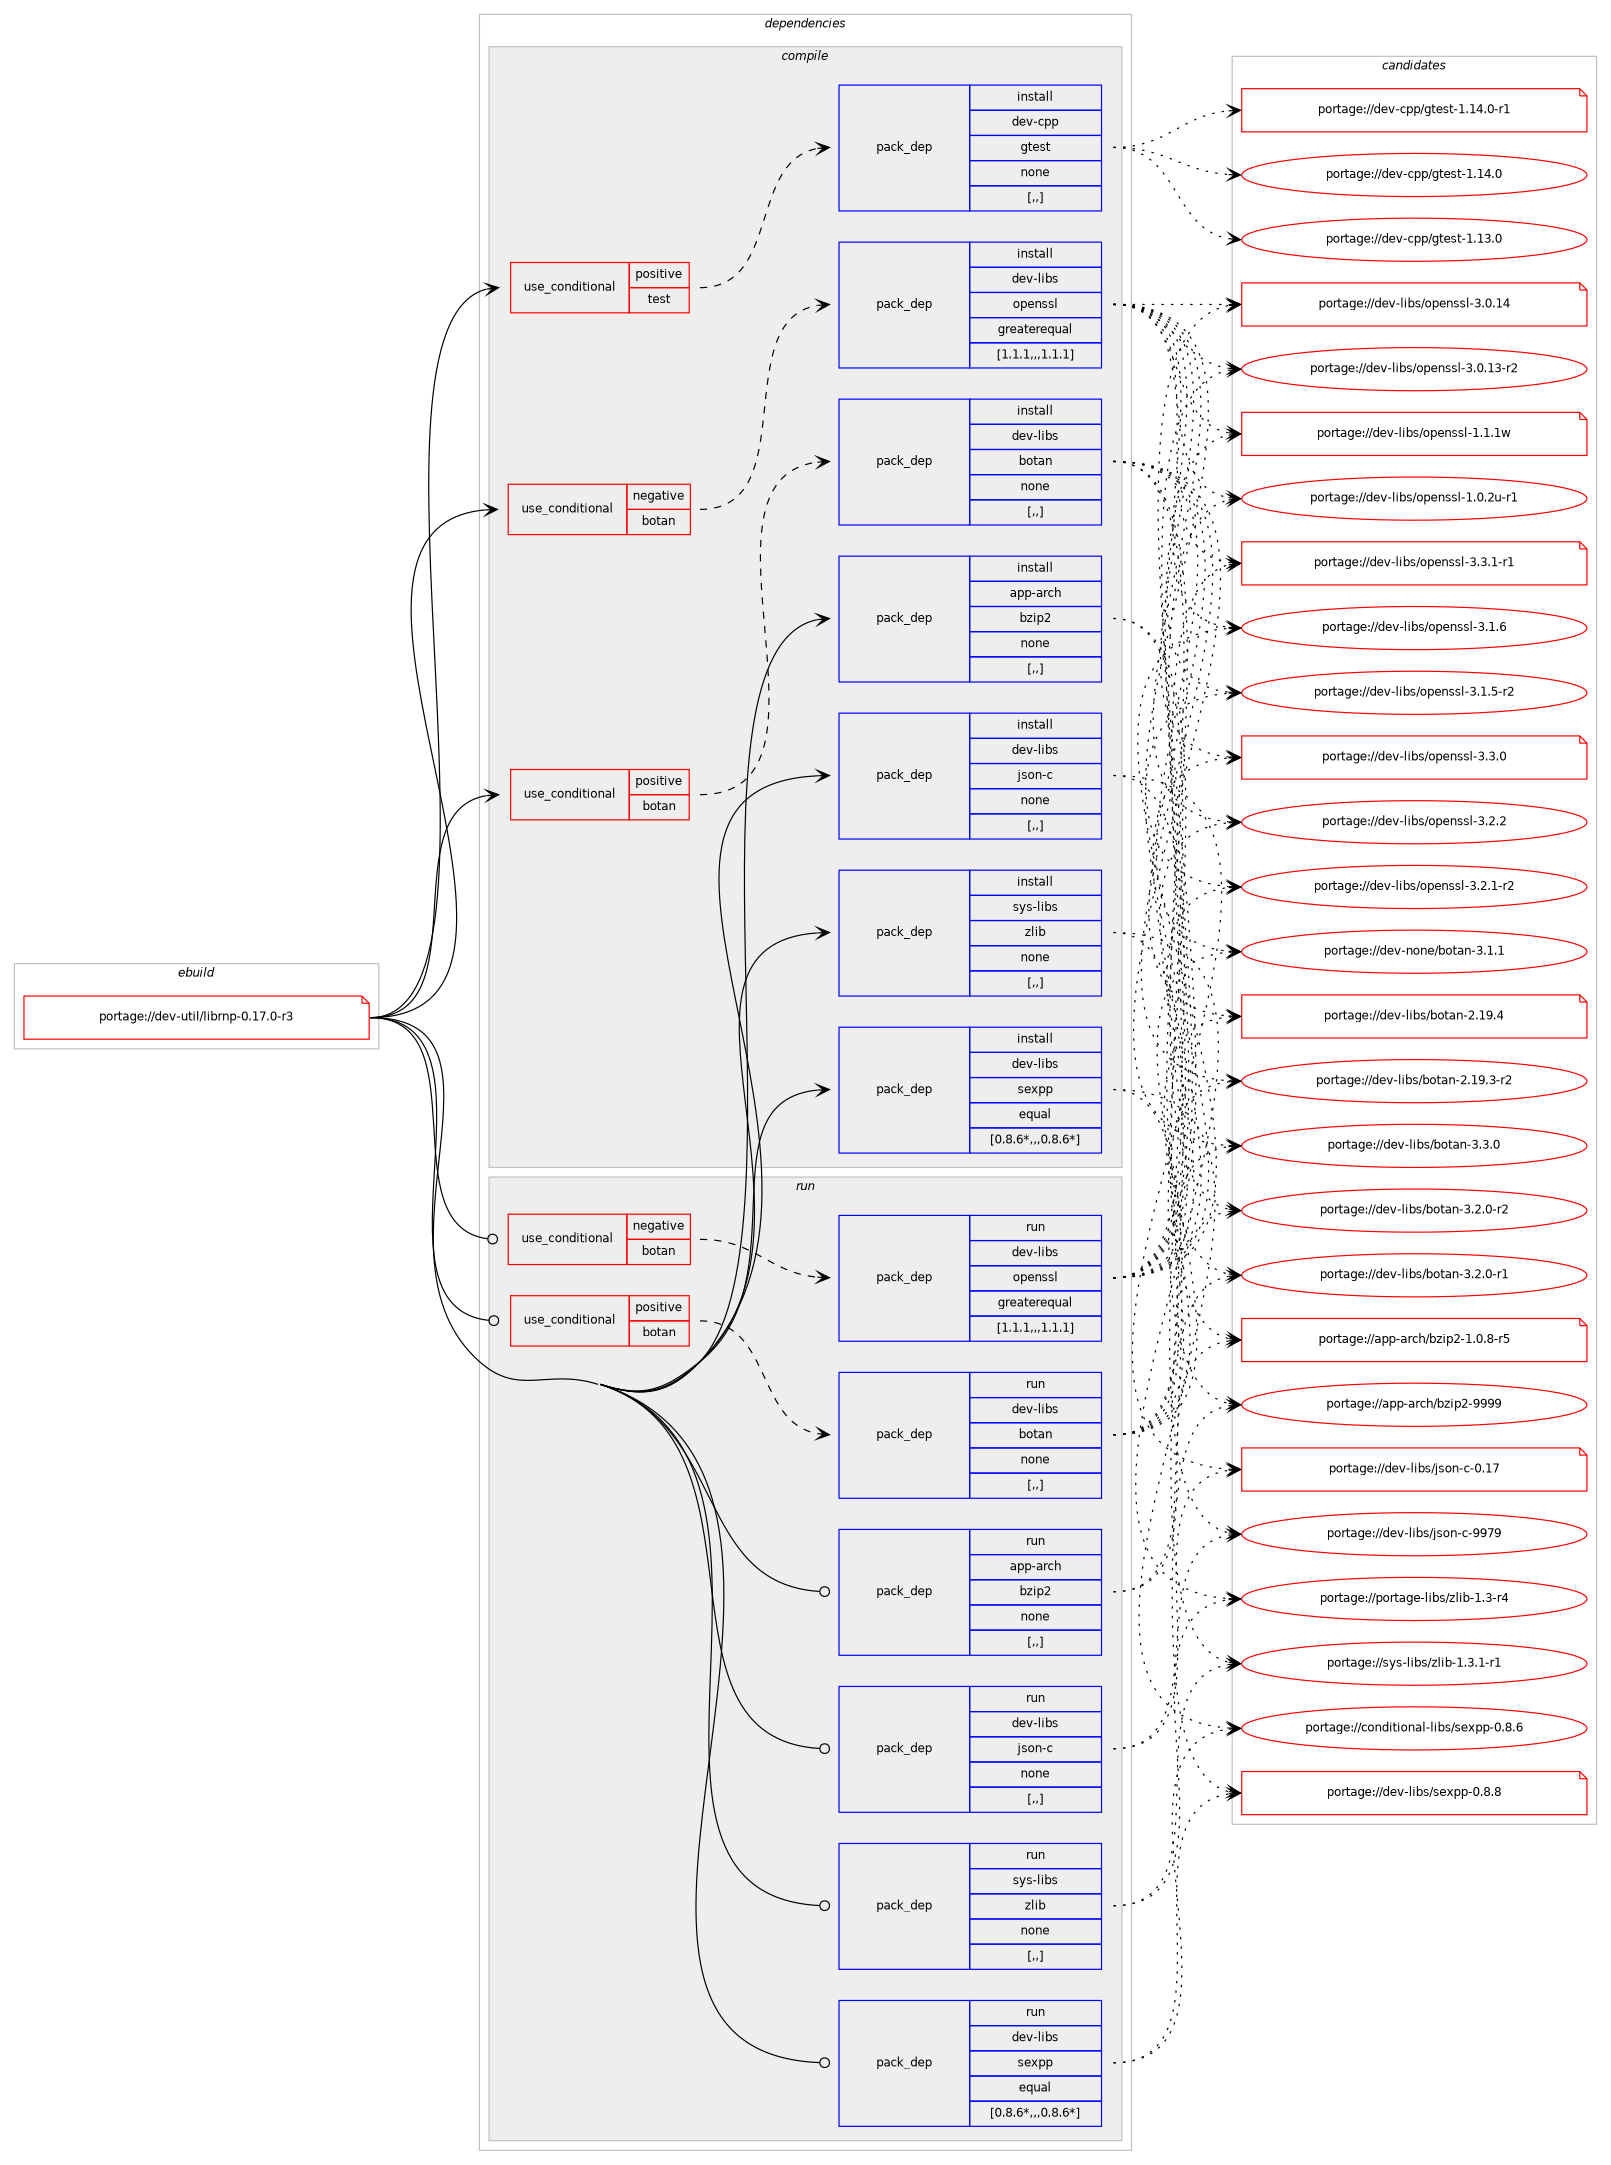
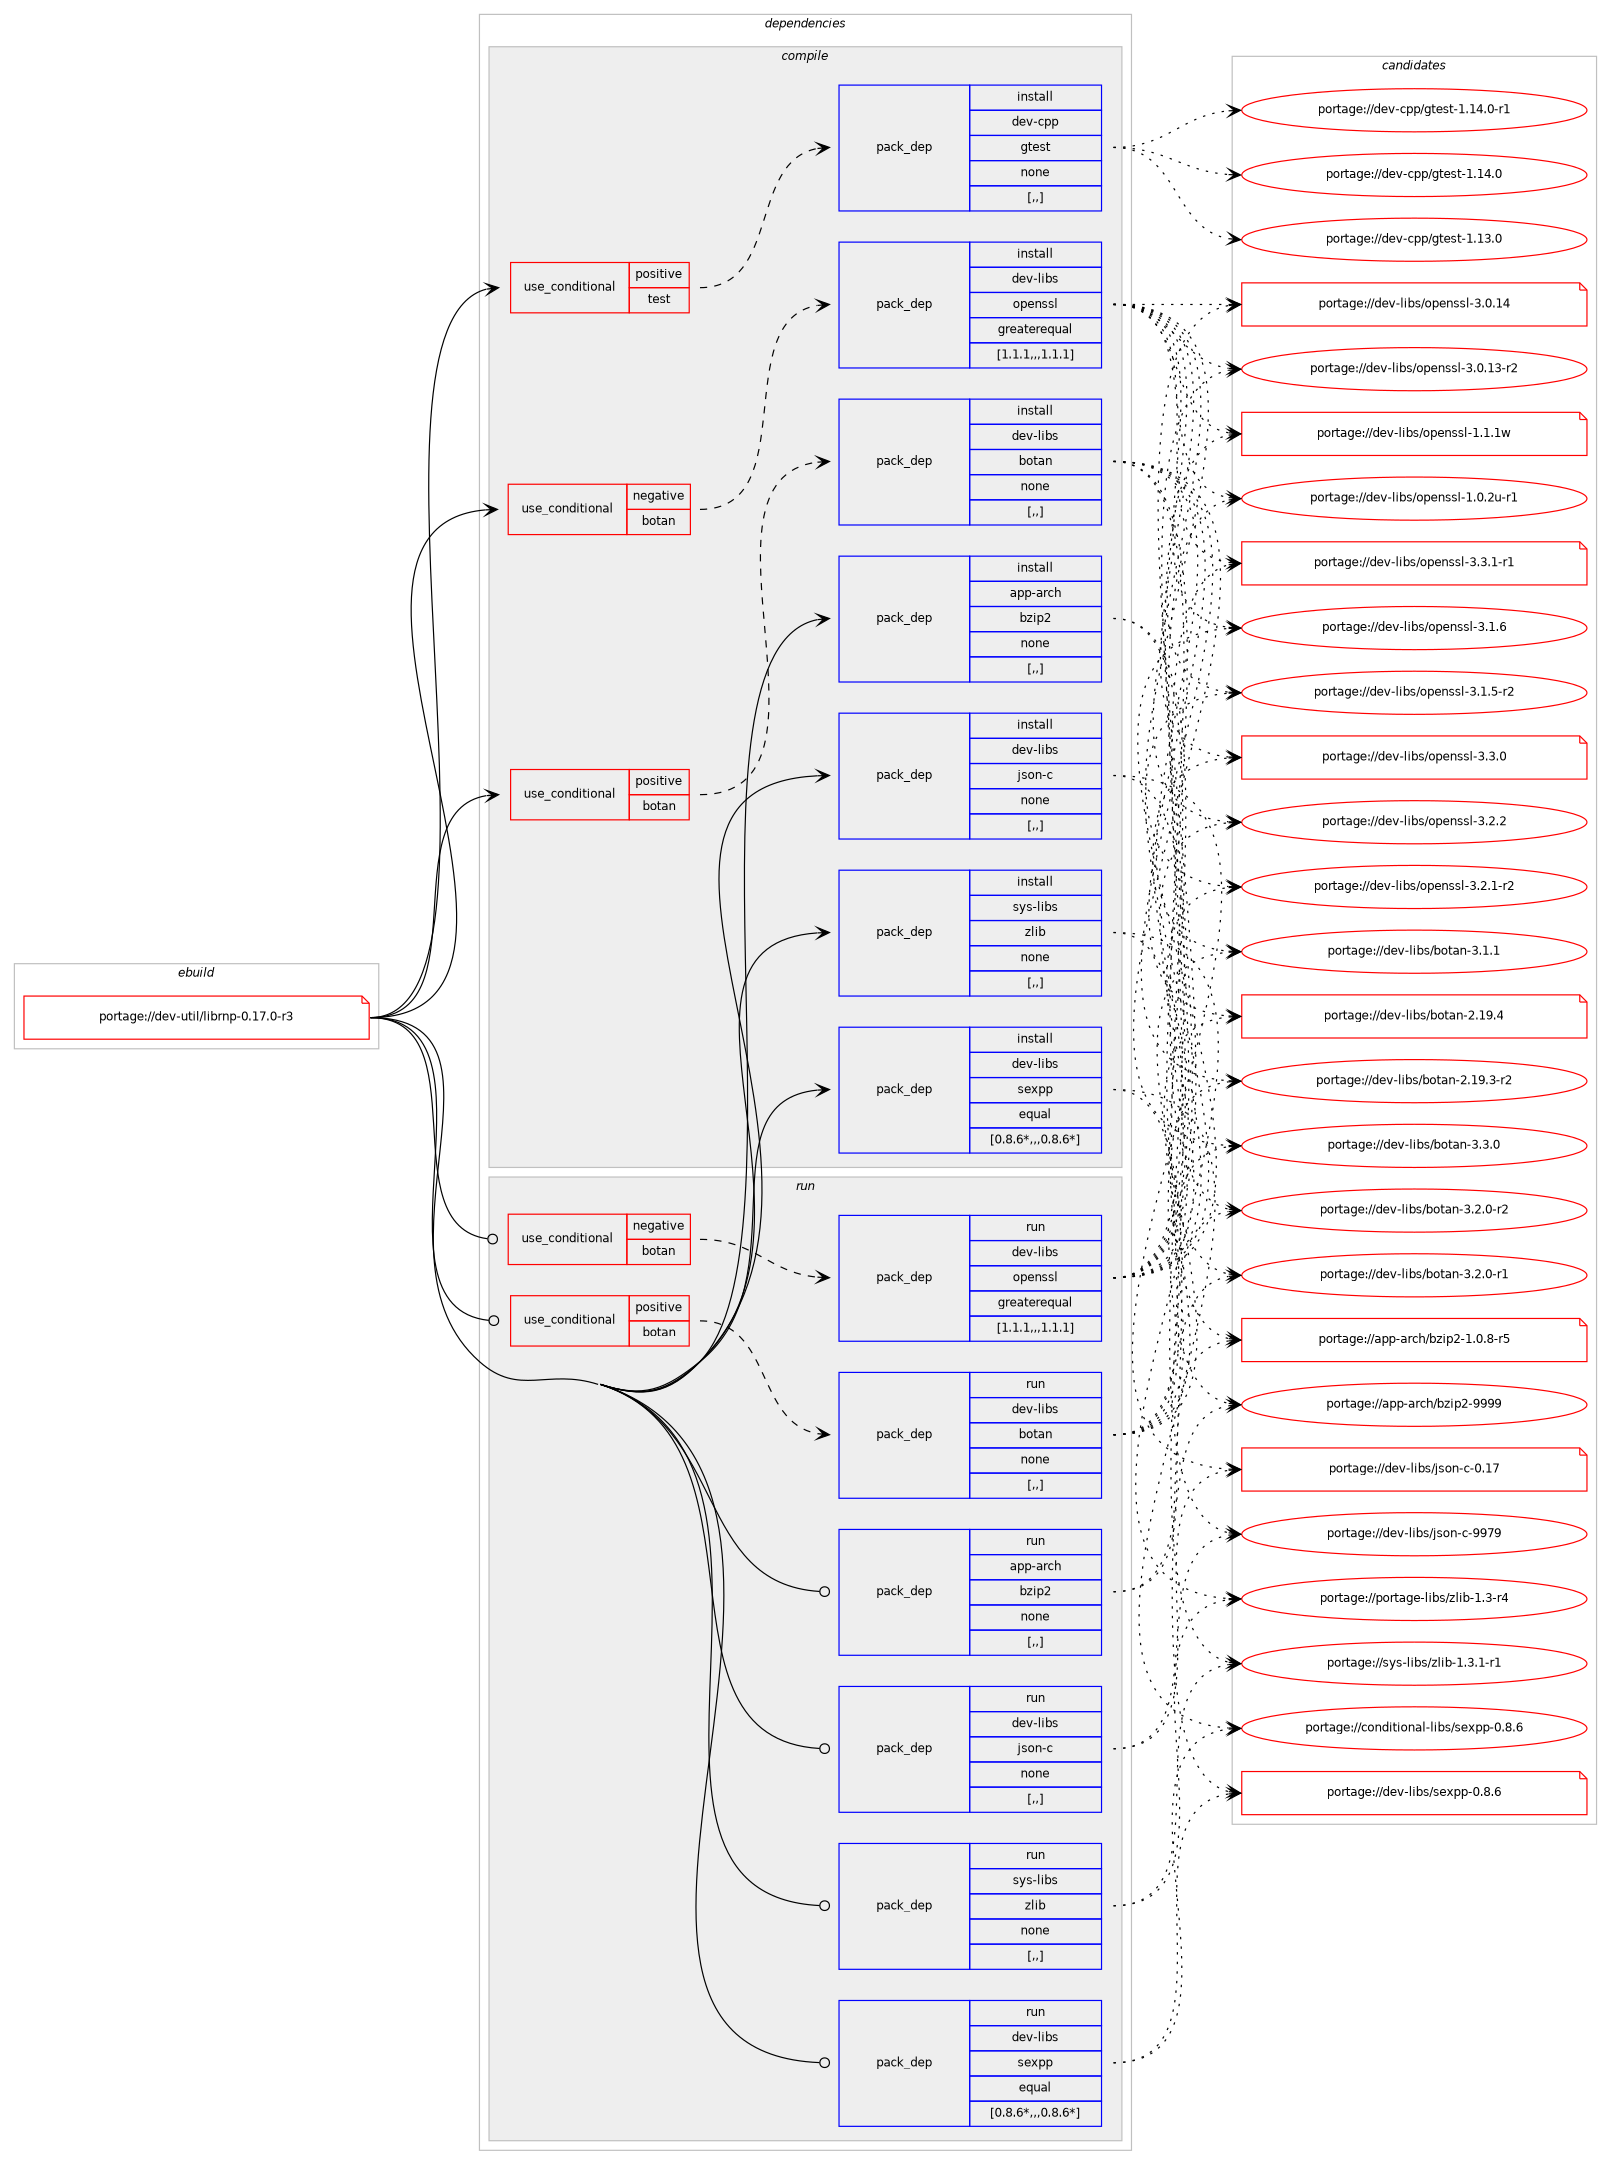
(1414, 110) -> (1414, 110)
(1414, 952) -> (1414, 952)
(1414, 1793) -> (1414, 1793)
